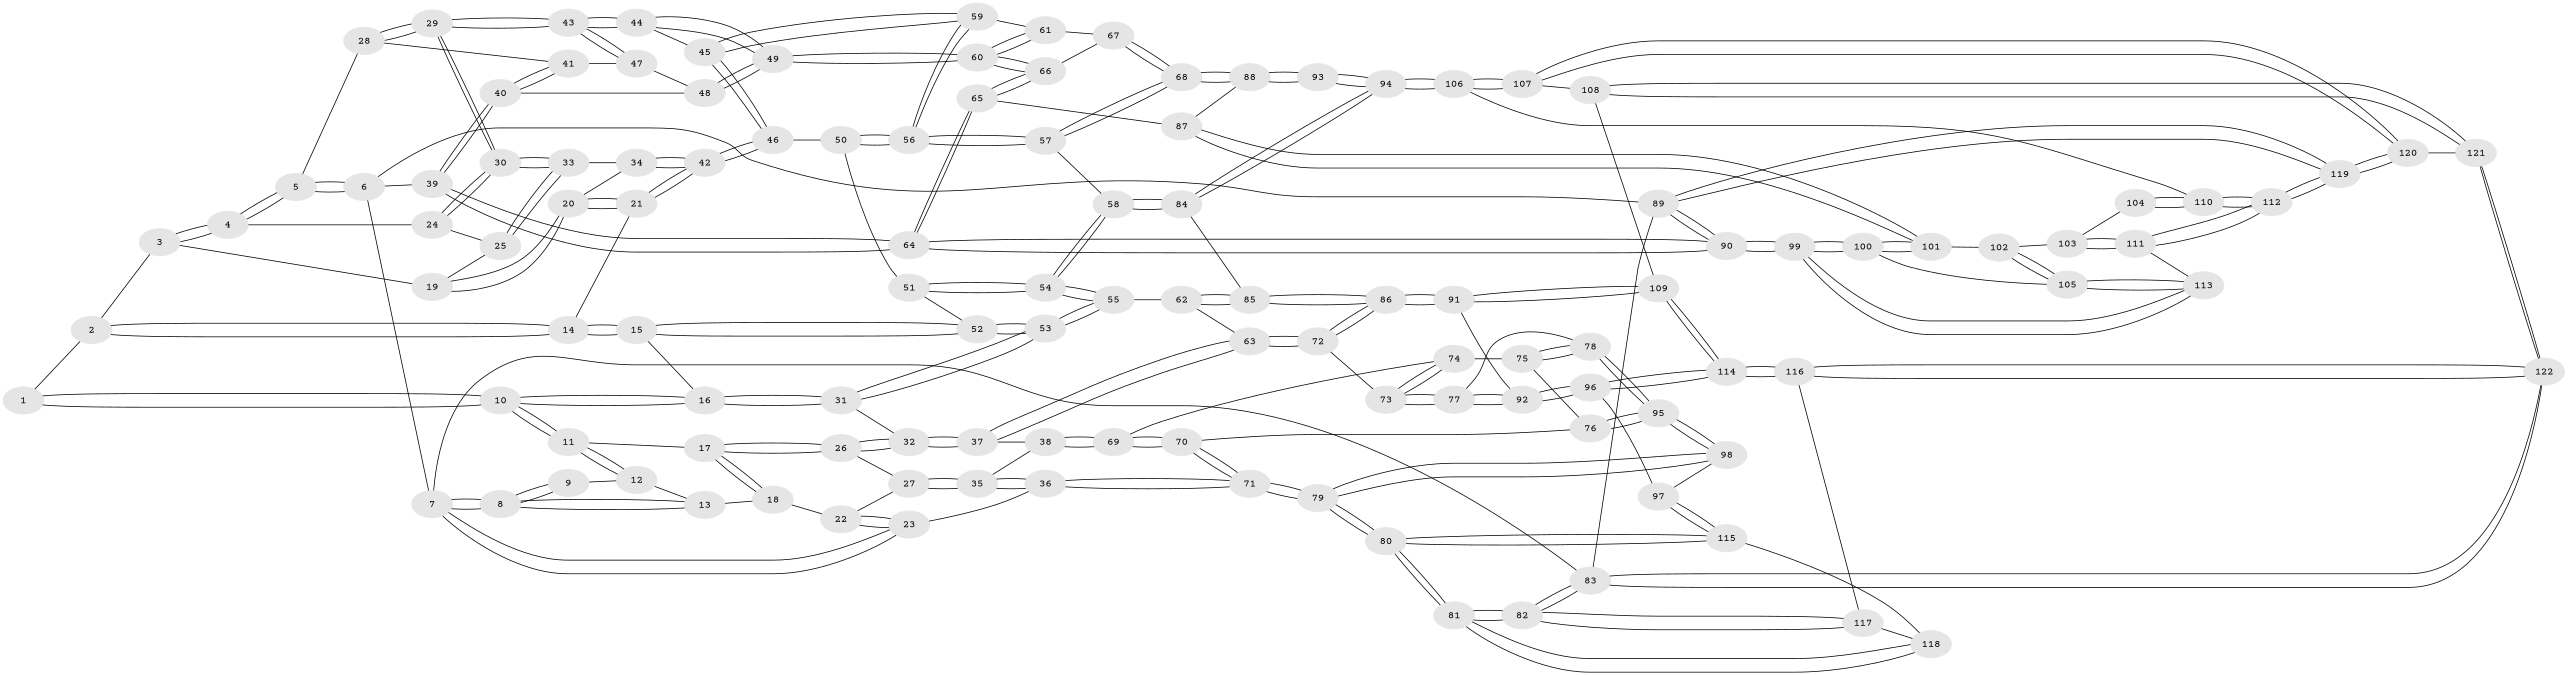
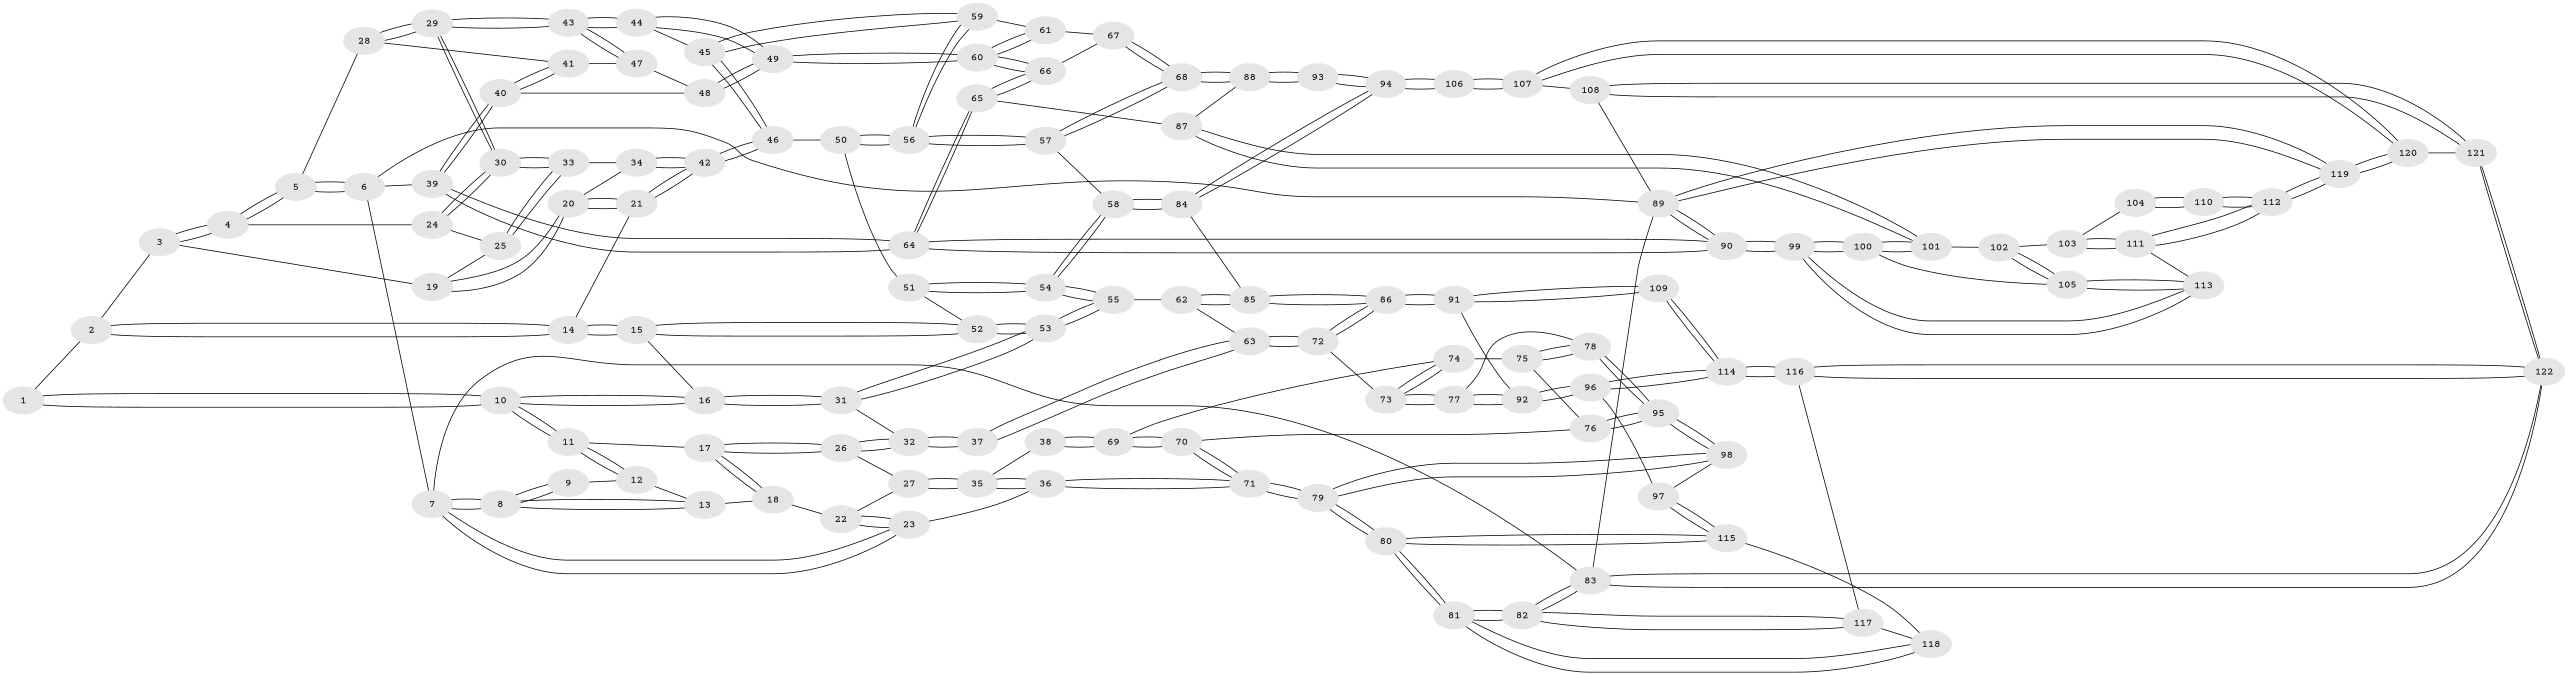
(1830, 126) -> none
(1624, 189) -> (1624, 147)
(1011, 442) -> none
